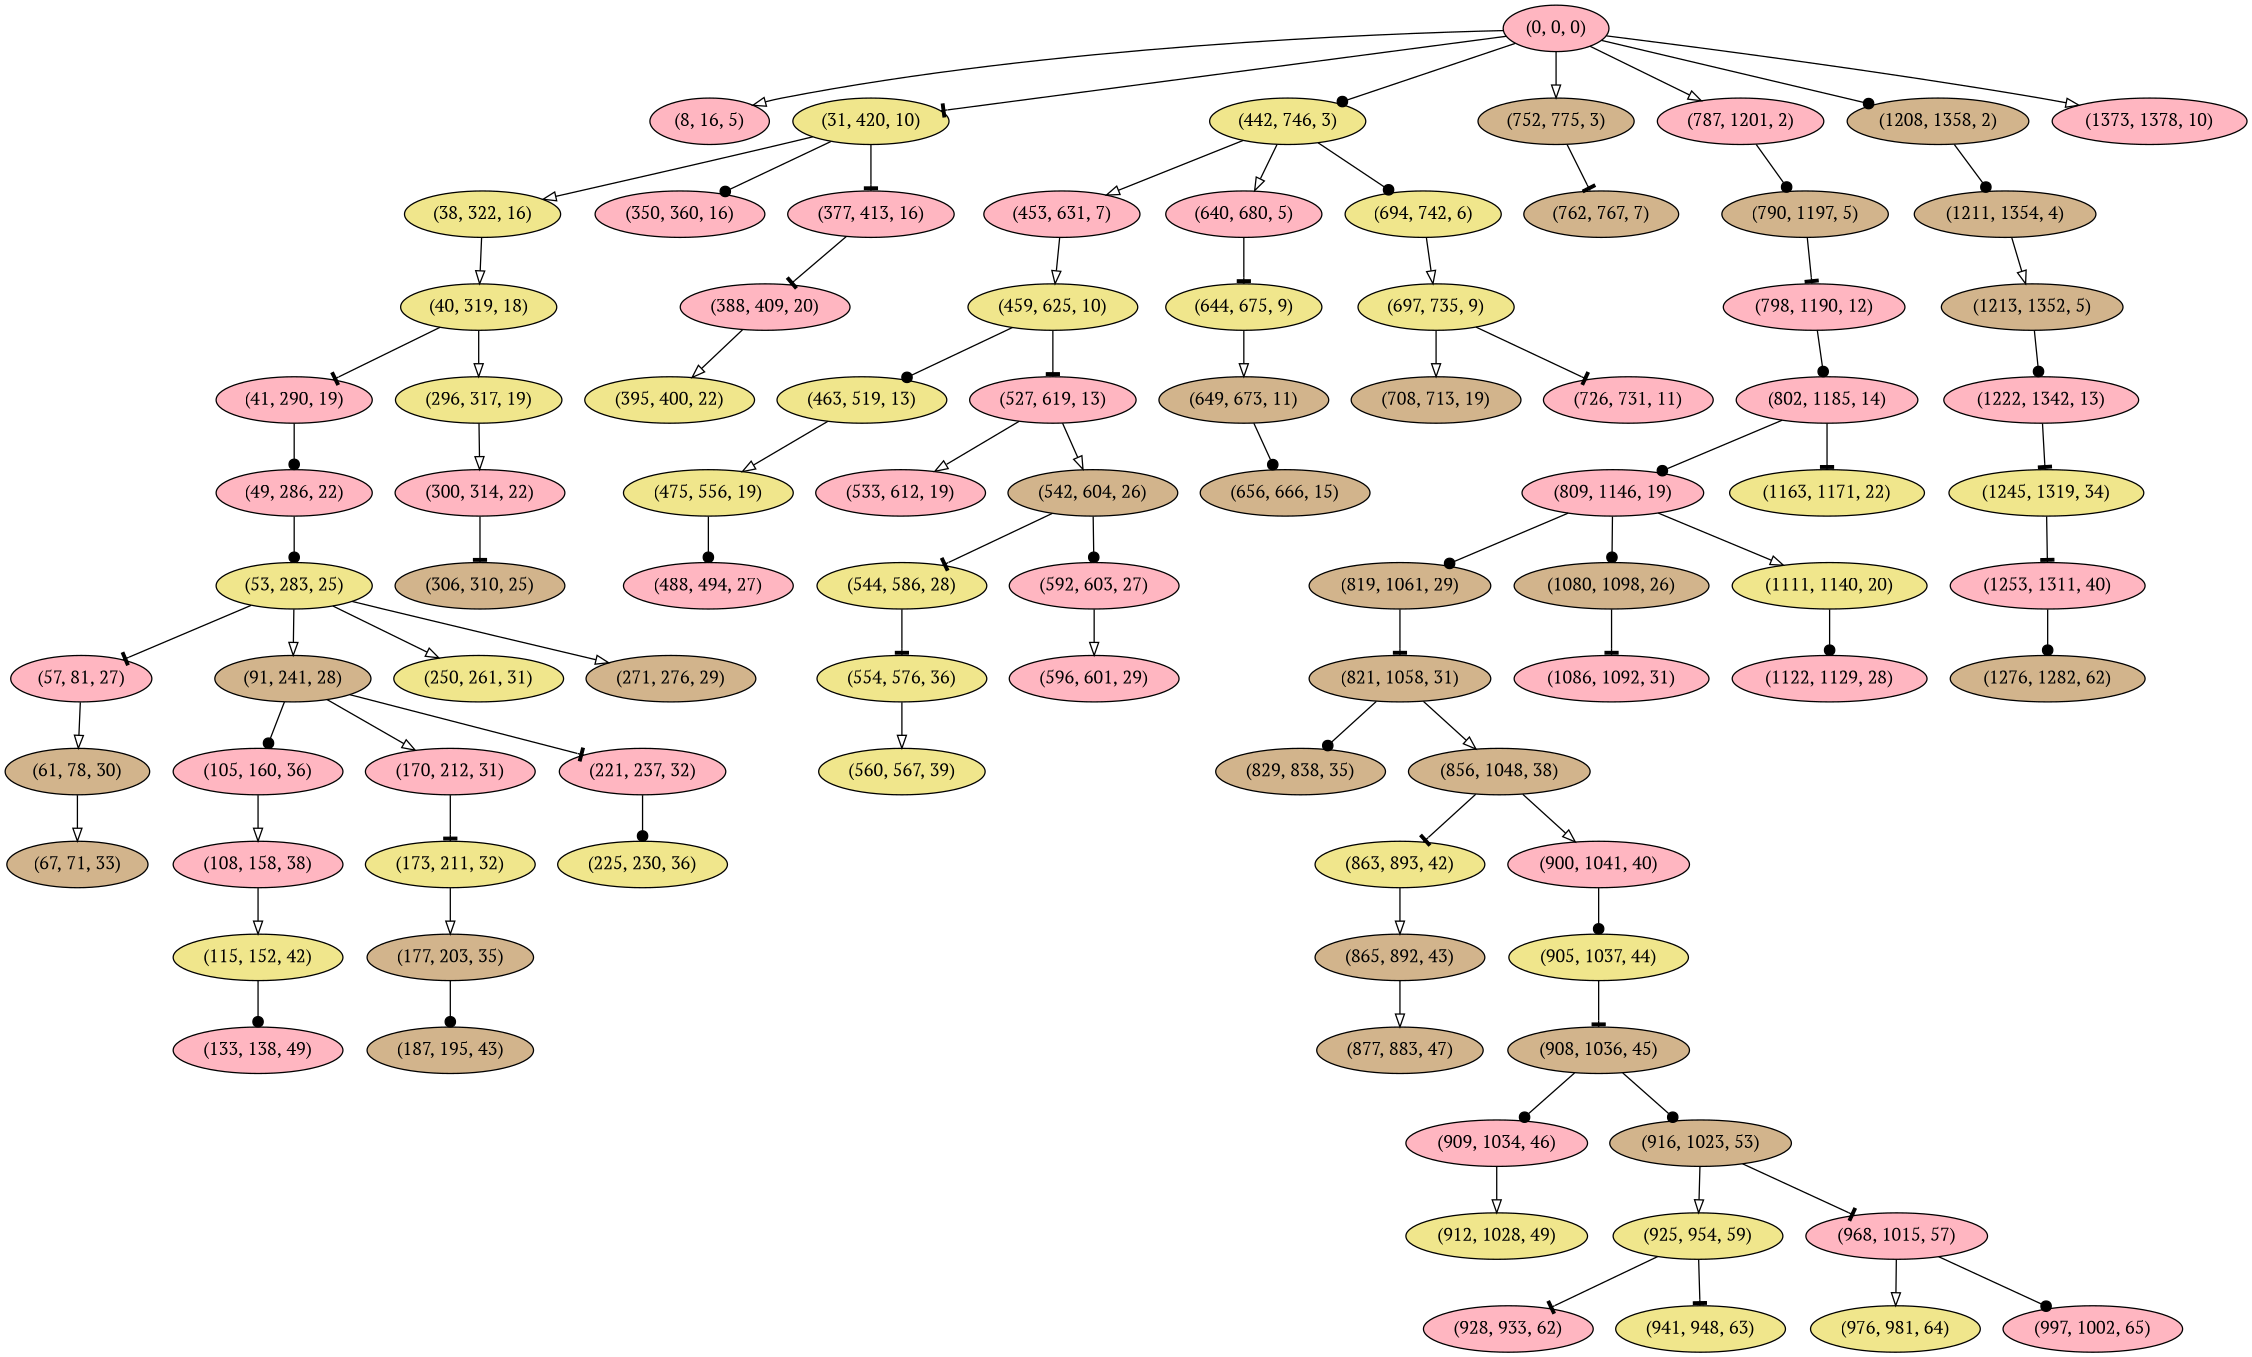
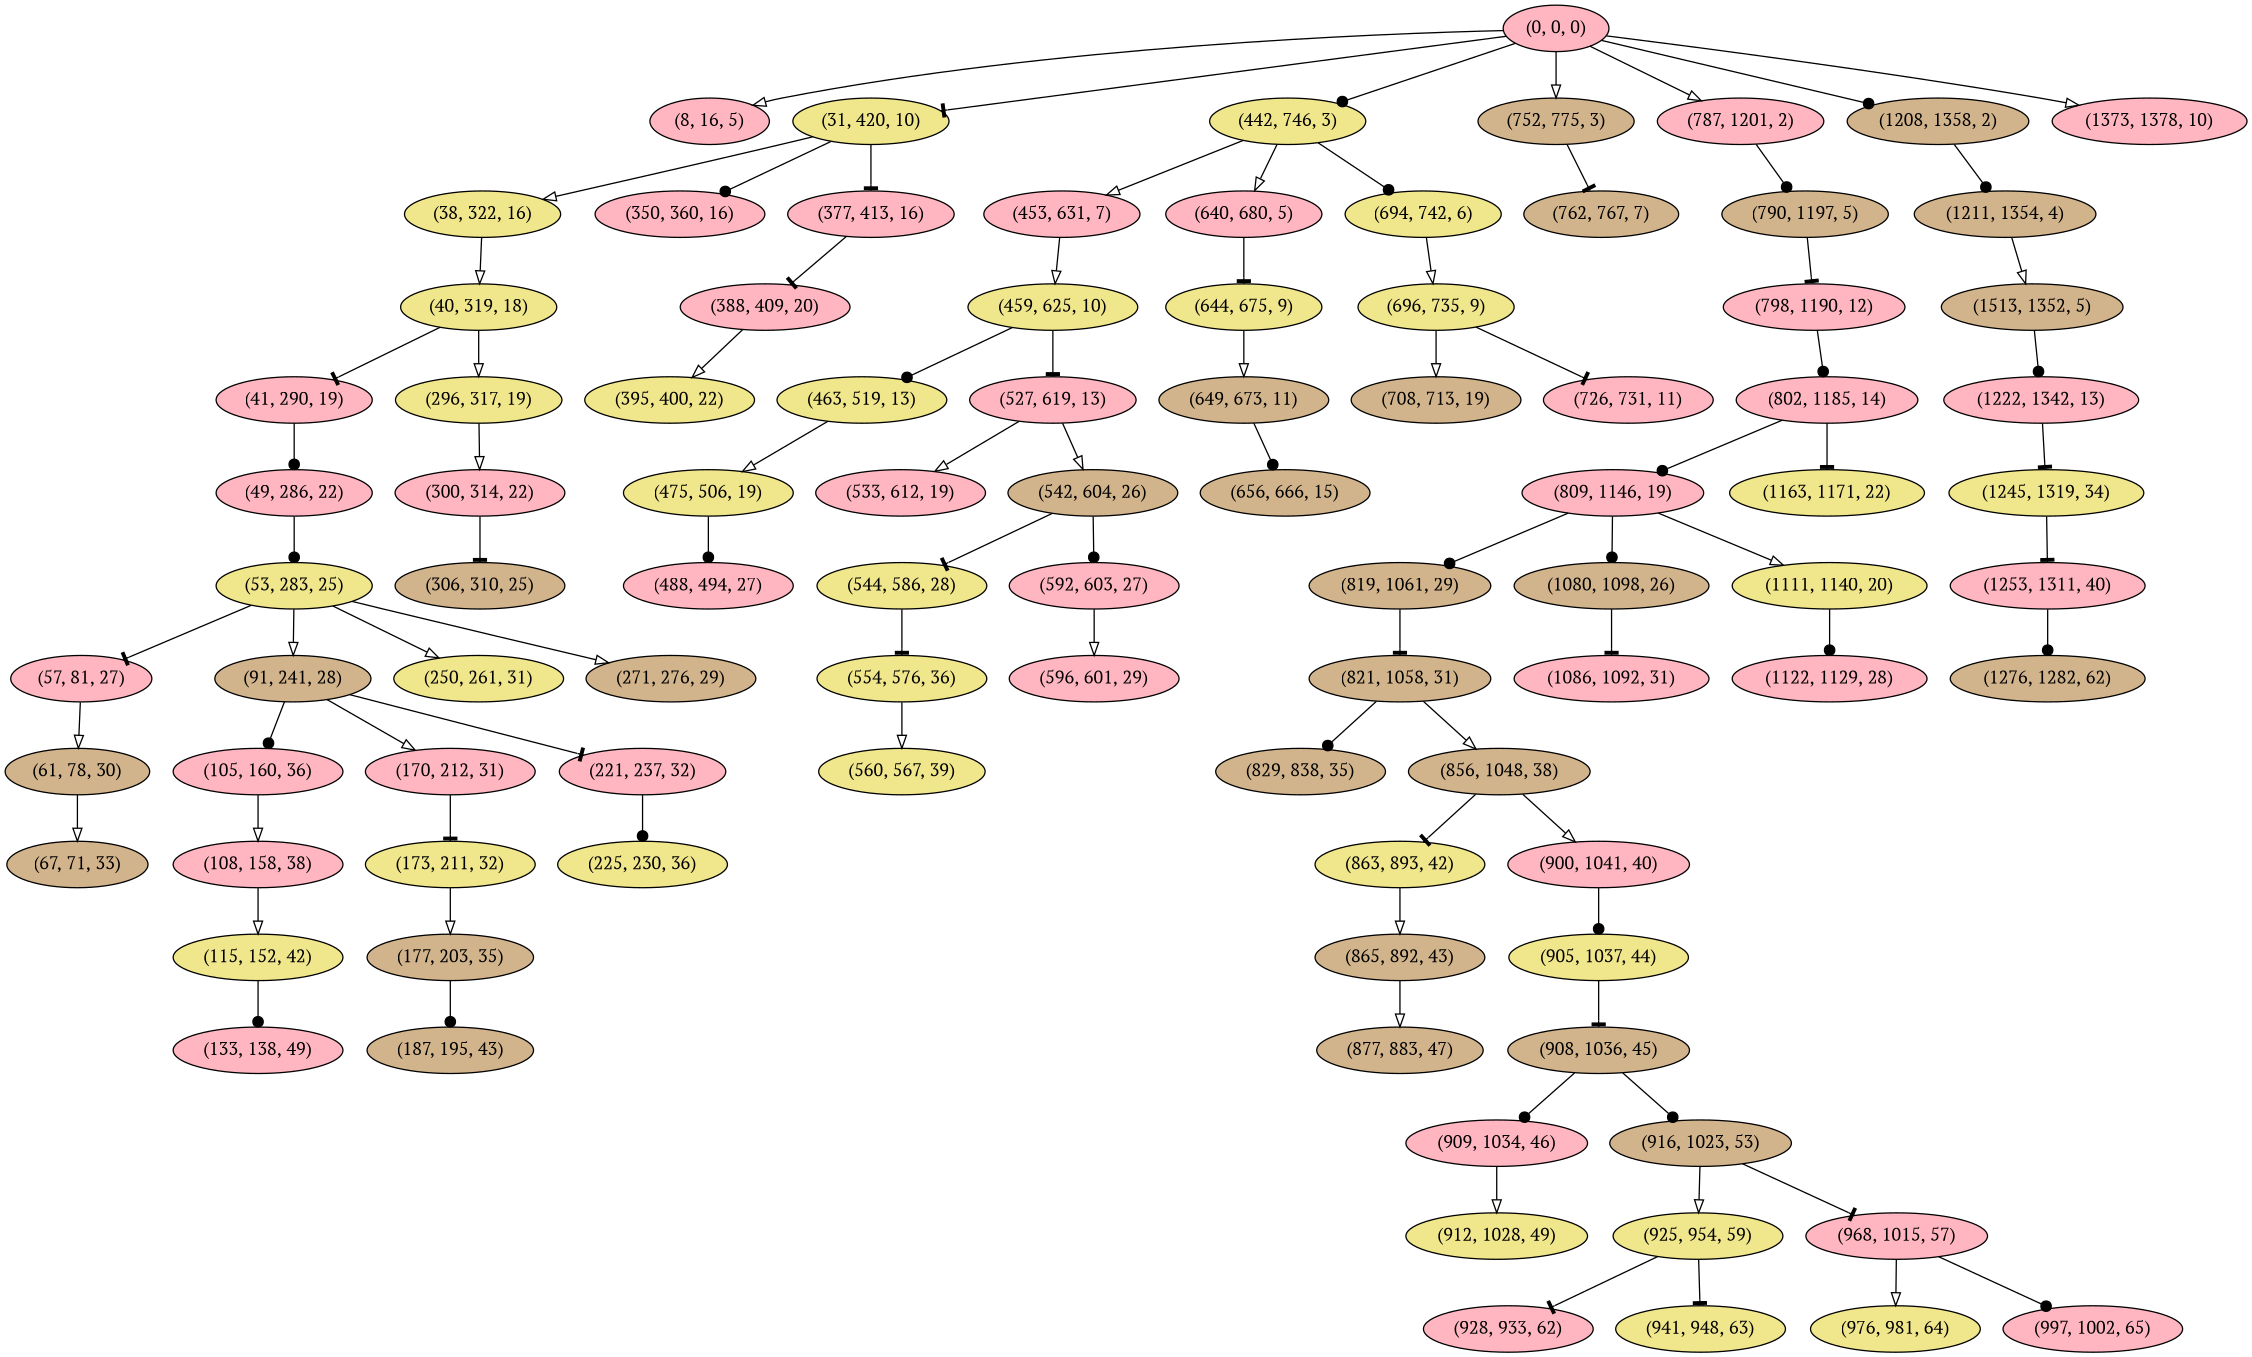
(1436, 307) -> (1436, 307)
(2032, 307) -> (2032, 307)
(708, 493) -> (708, 493)
